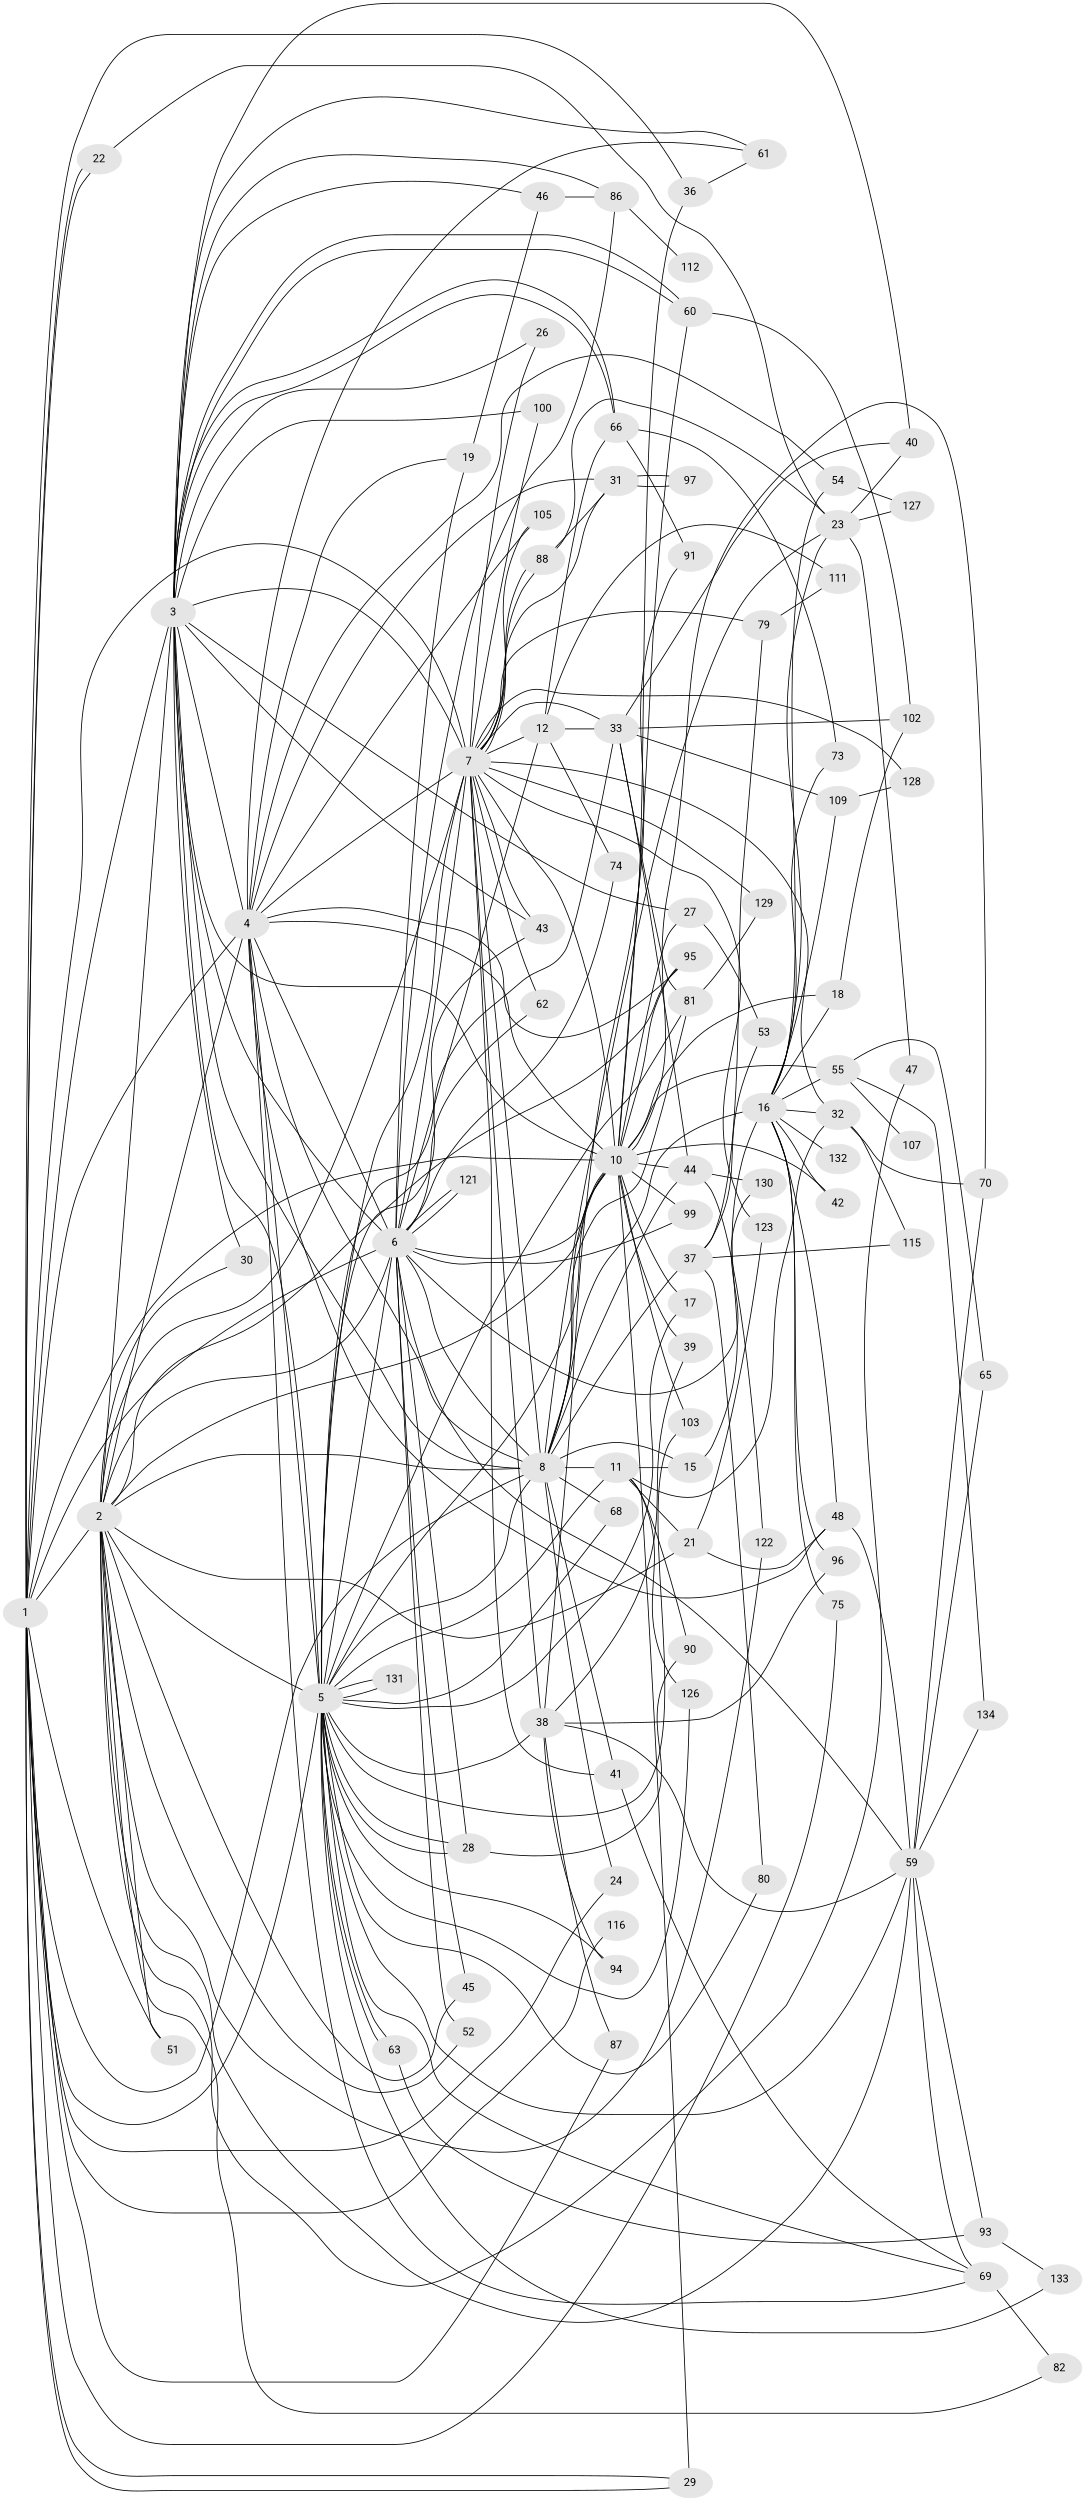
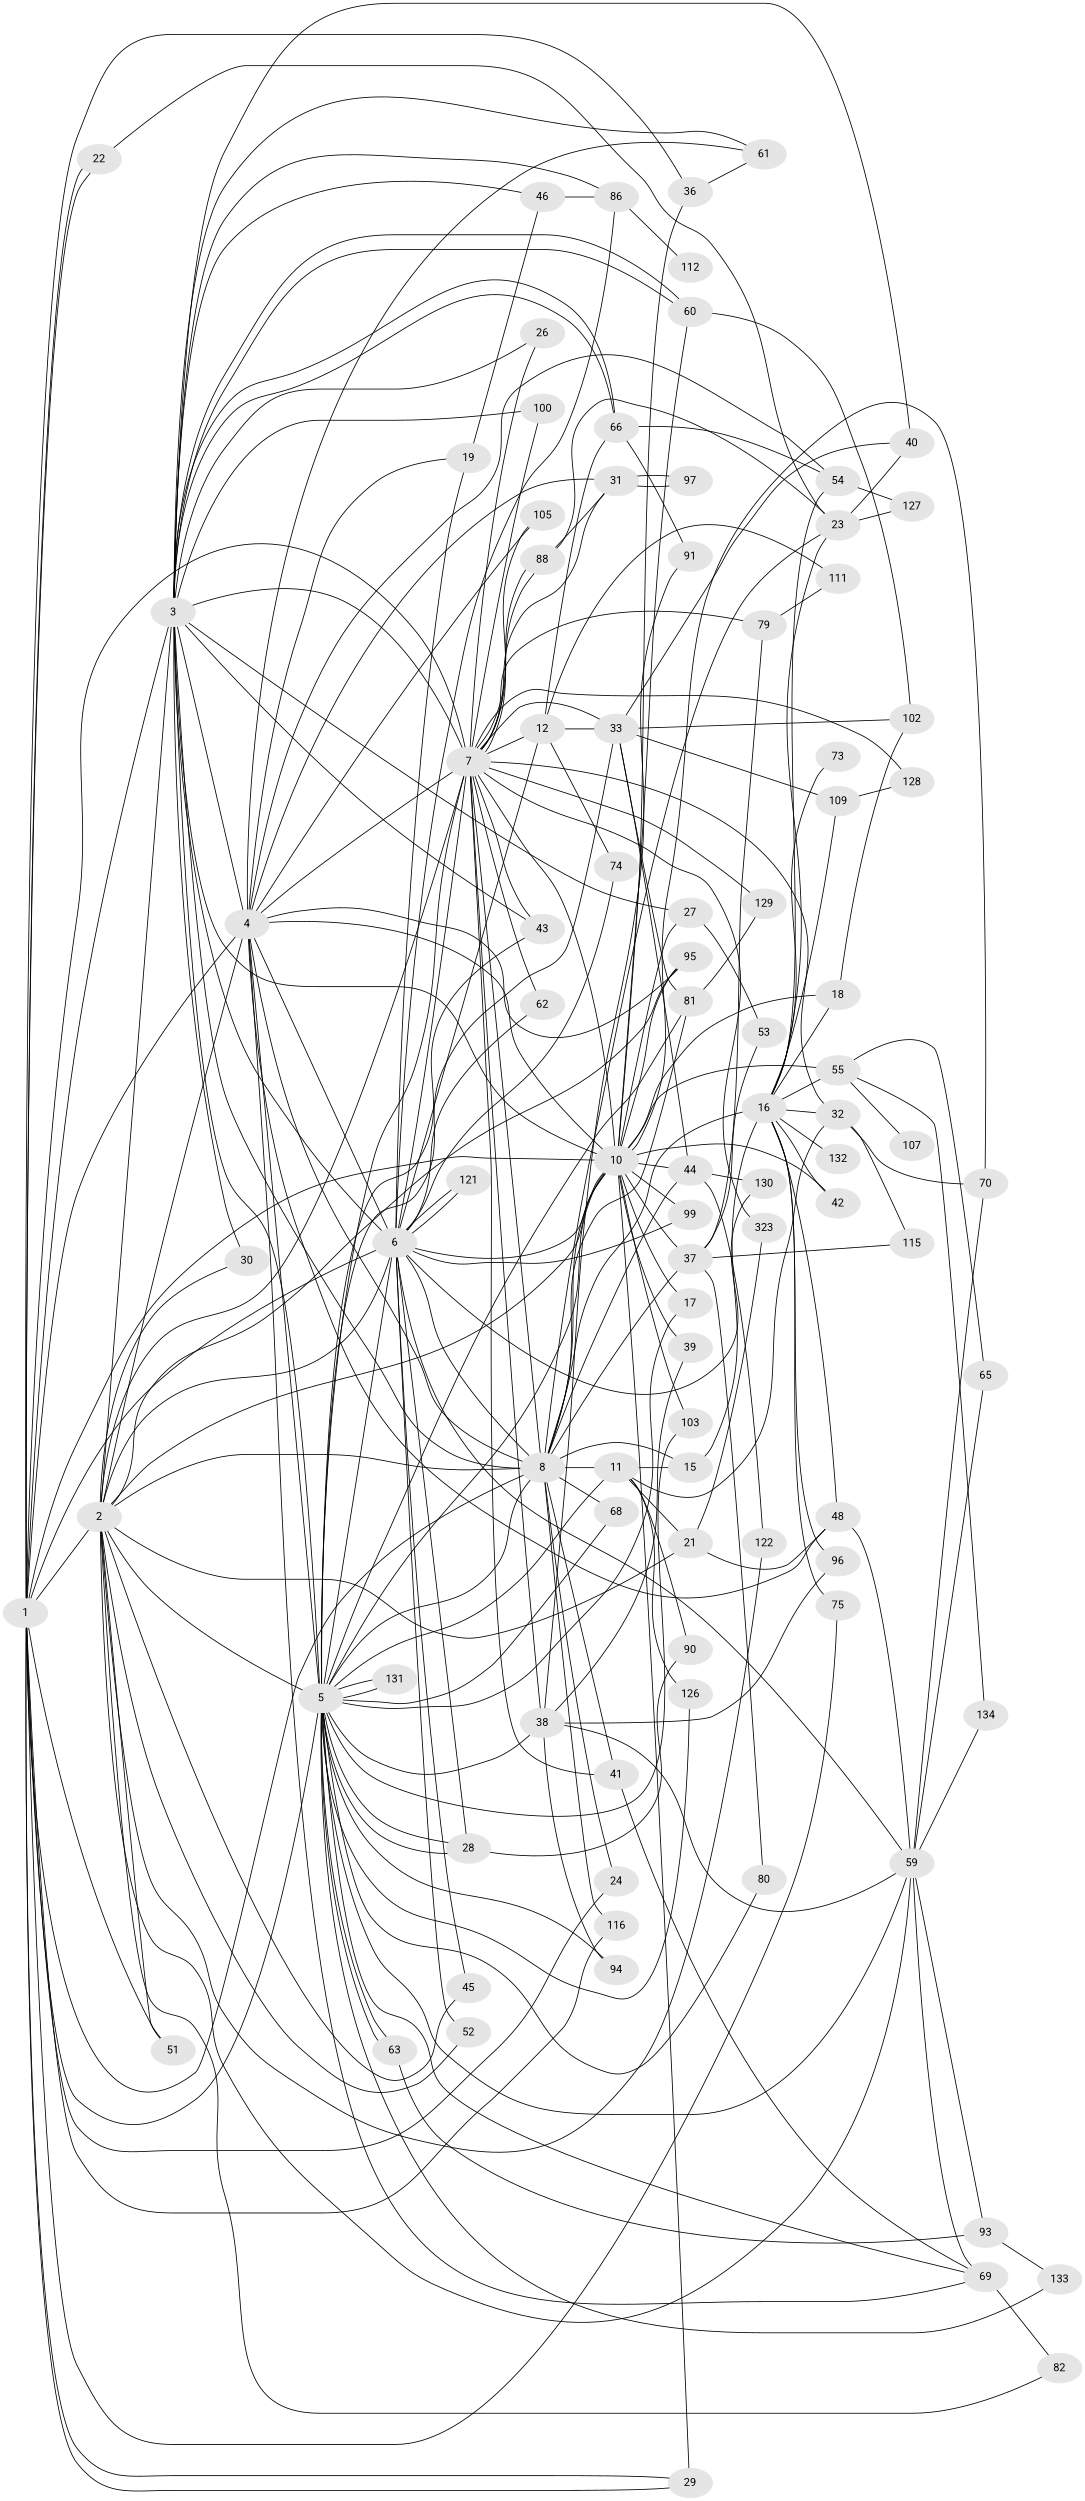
(781, 553) -> (732, 437)
(912, 1070) -> none
none -> (650, 1212)
(764, 1228) -> (764, 1228)
none -> (566, 1689)
(616, 2046) -> none
